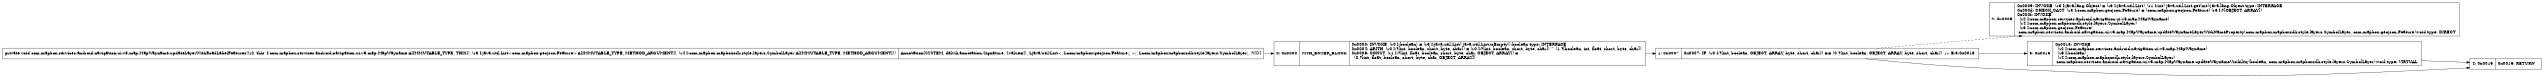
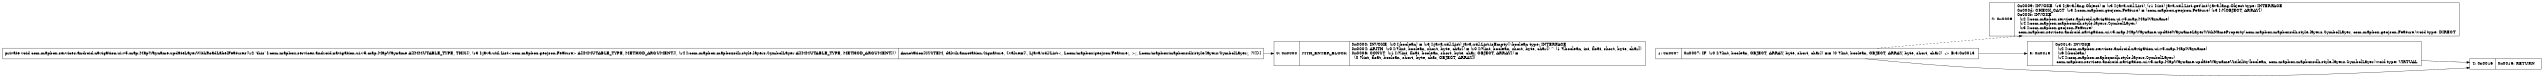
(1649, 54) -> none
